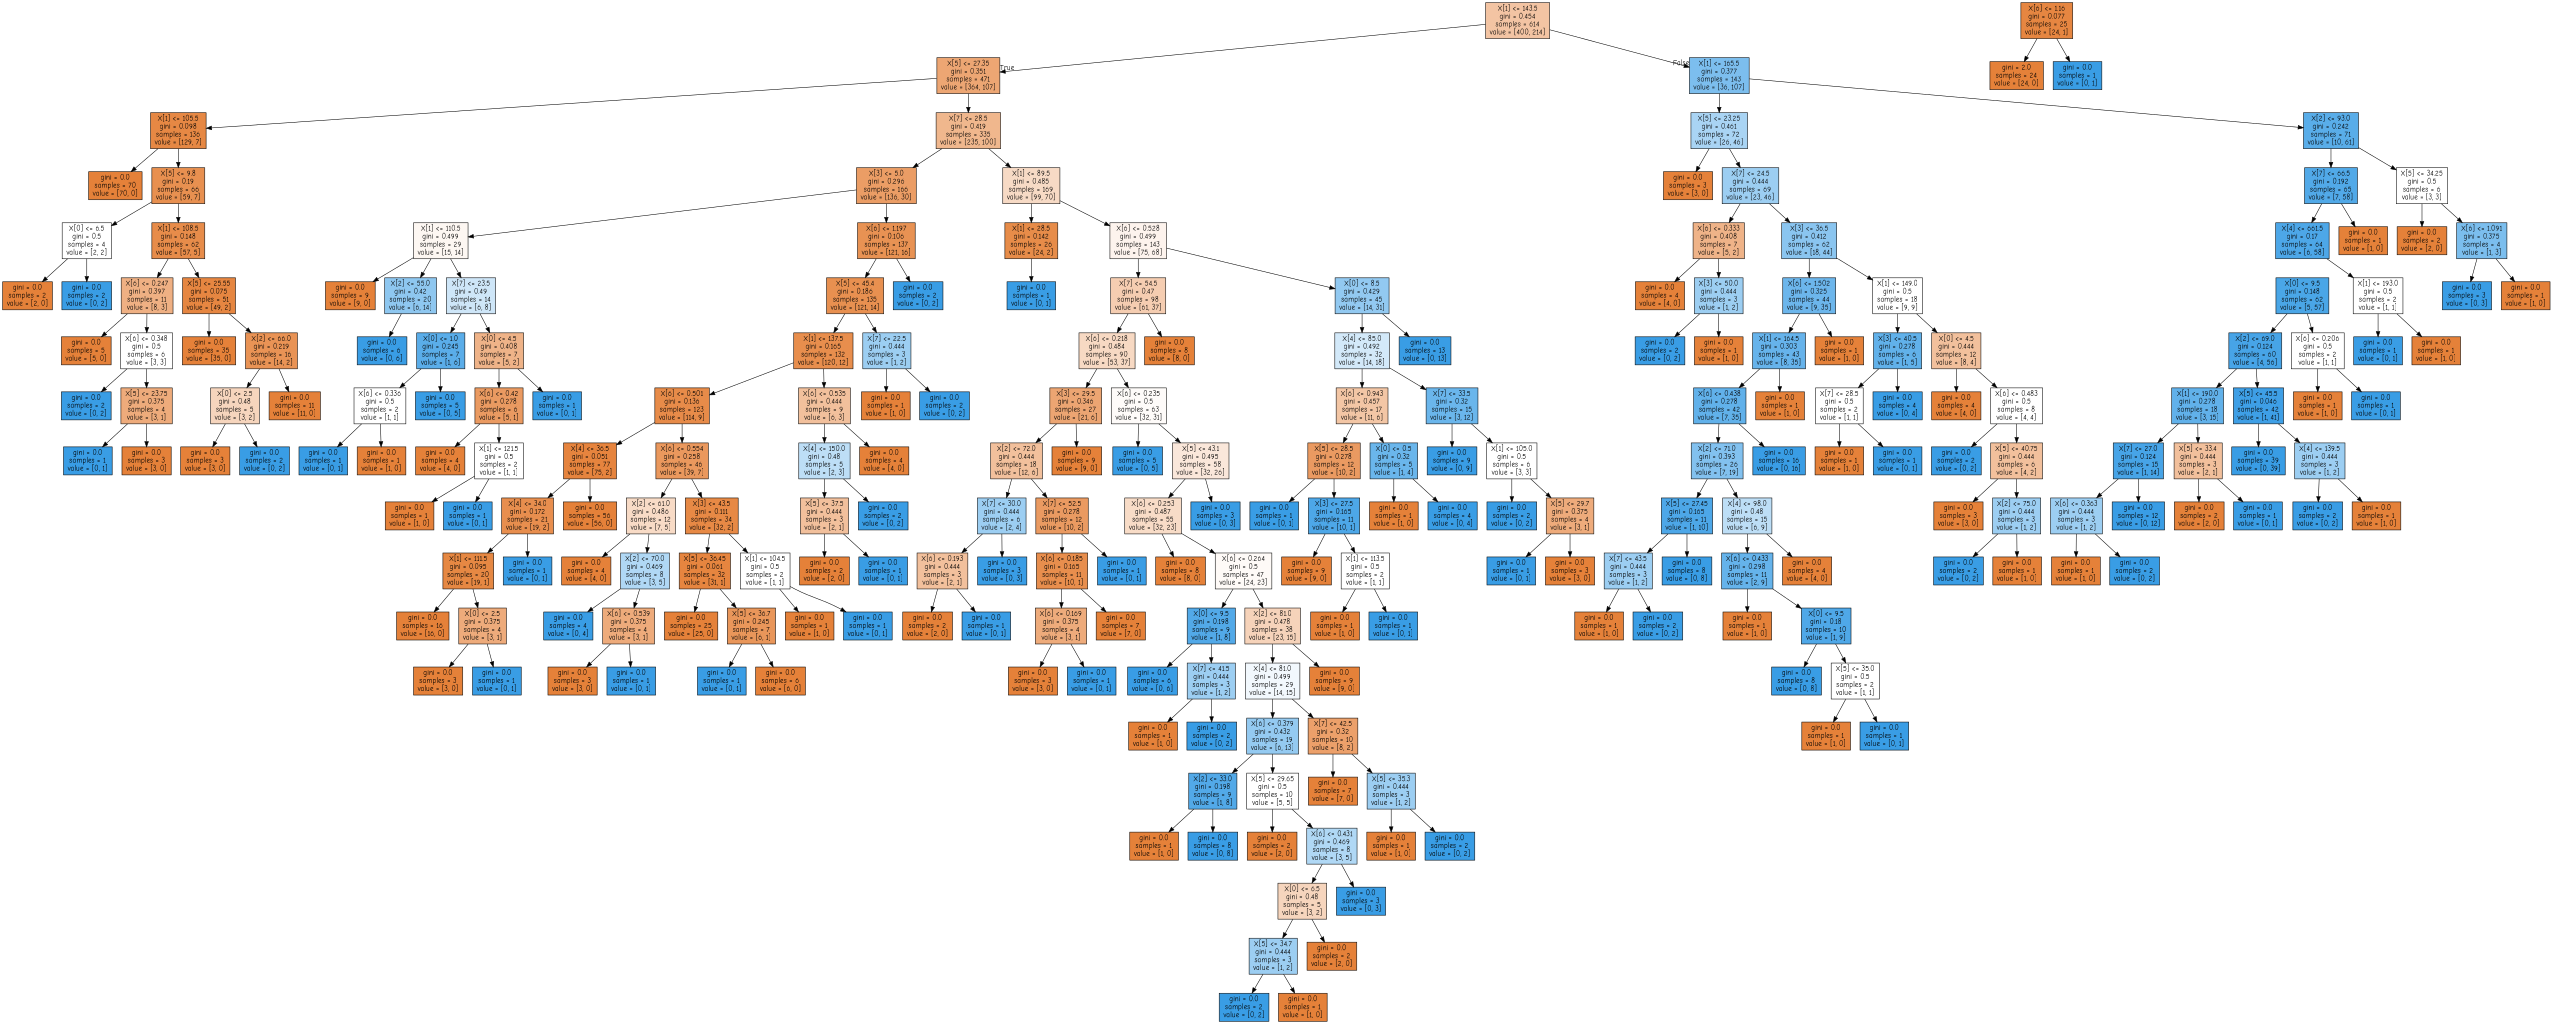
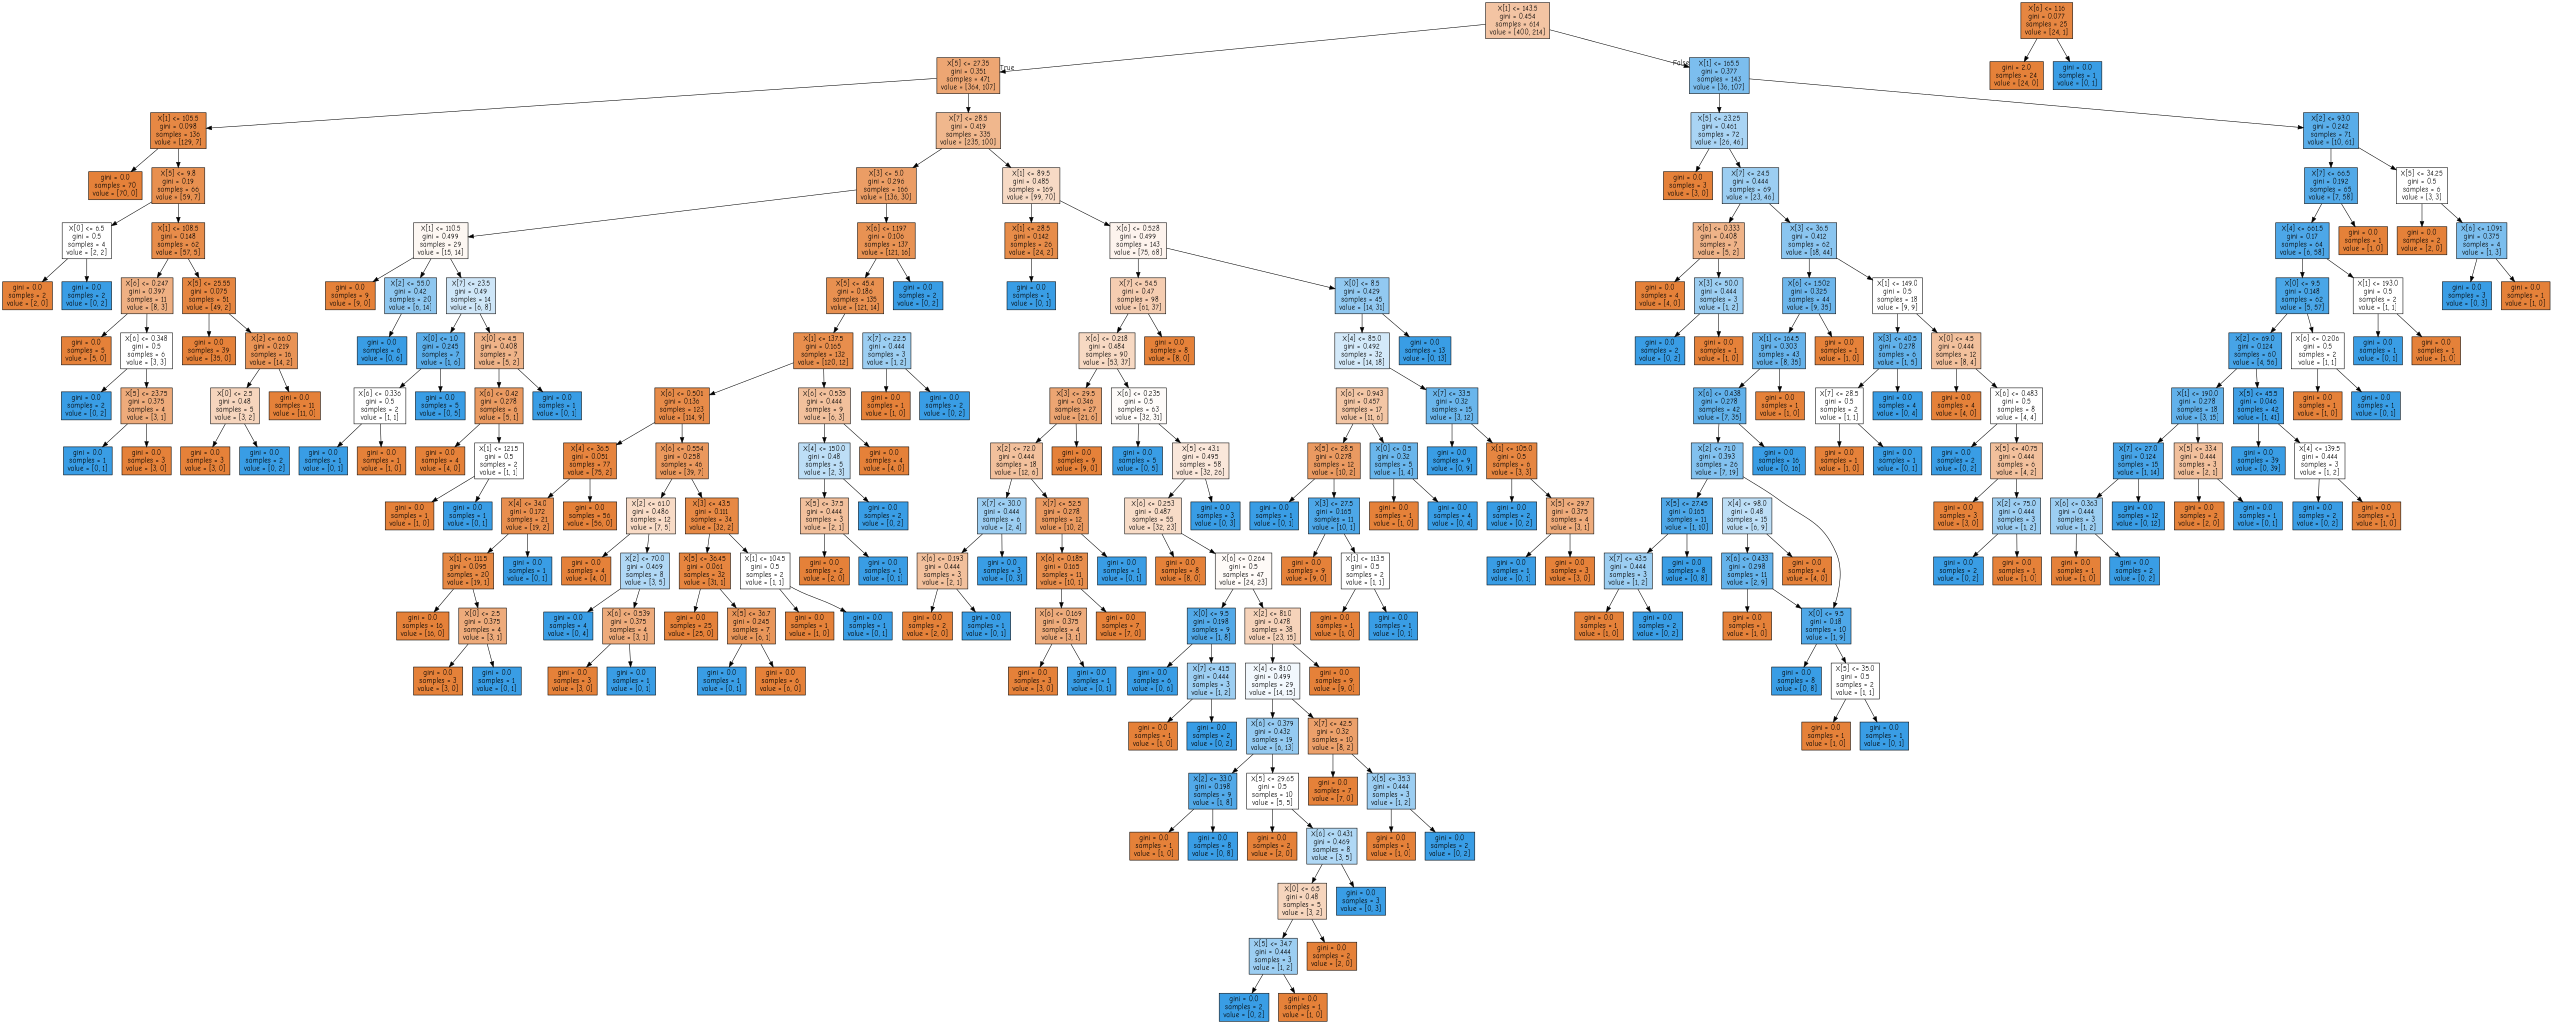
none -> (2302, 266)
(870, 321) -> none
(209, 351) -> (209, 351)
(1362, 376) -> none
(1512, 461) -> (1512, 461)
(2320, 461) -> (2320, 461)
(1731, 486) -> (1815, 524)
